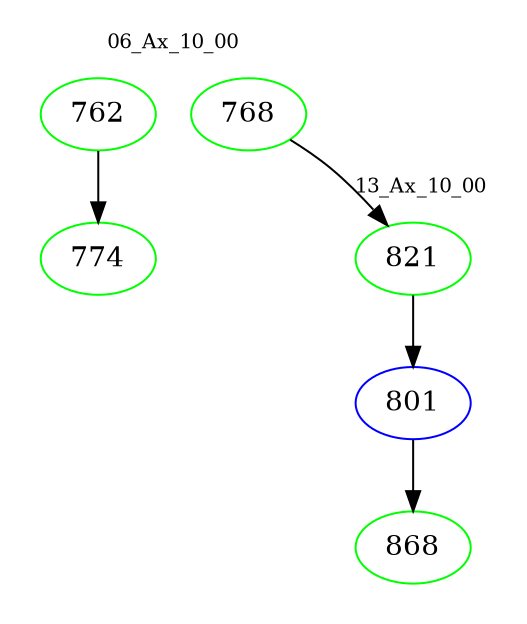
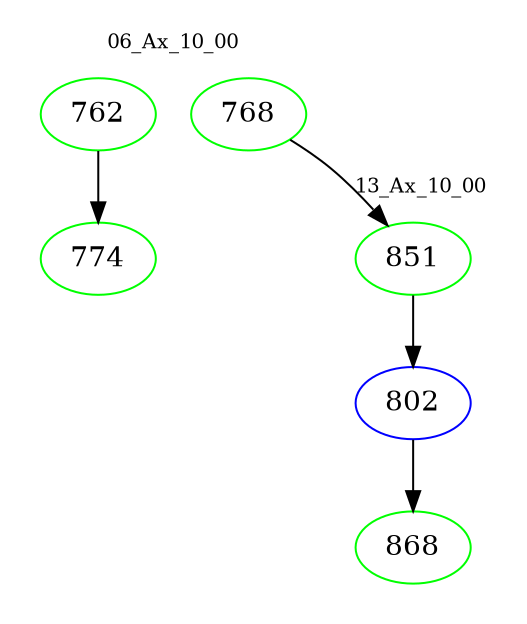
(413, 259) -> (413, 259)
(413, 403) -> (413, 403)
